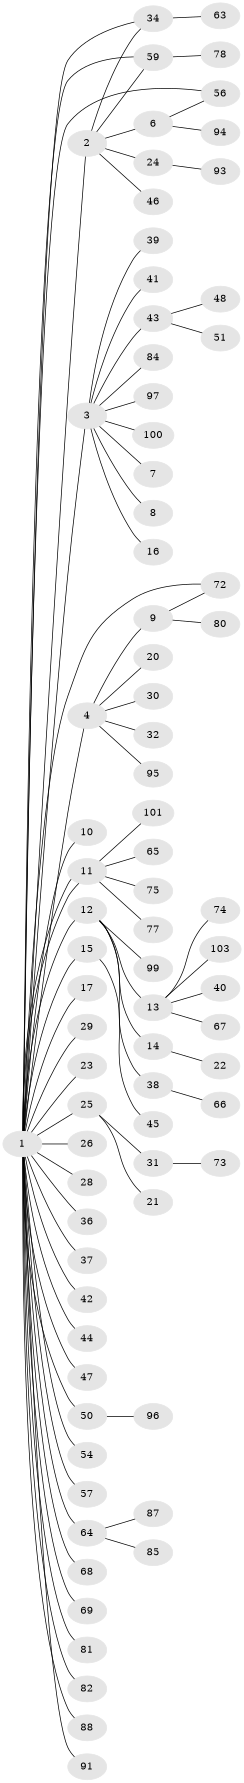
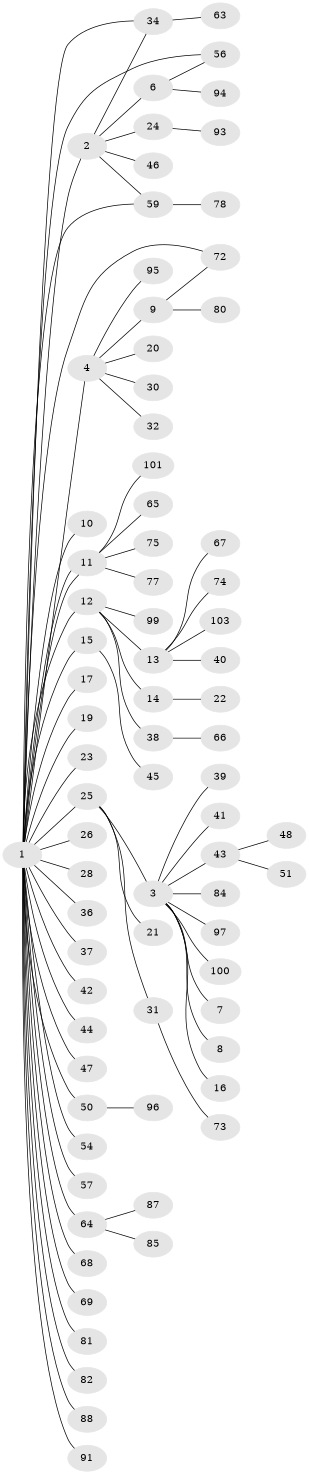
(54, 727) -> (125, 843)
(87, 1027) -> (87, 719)
